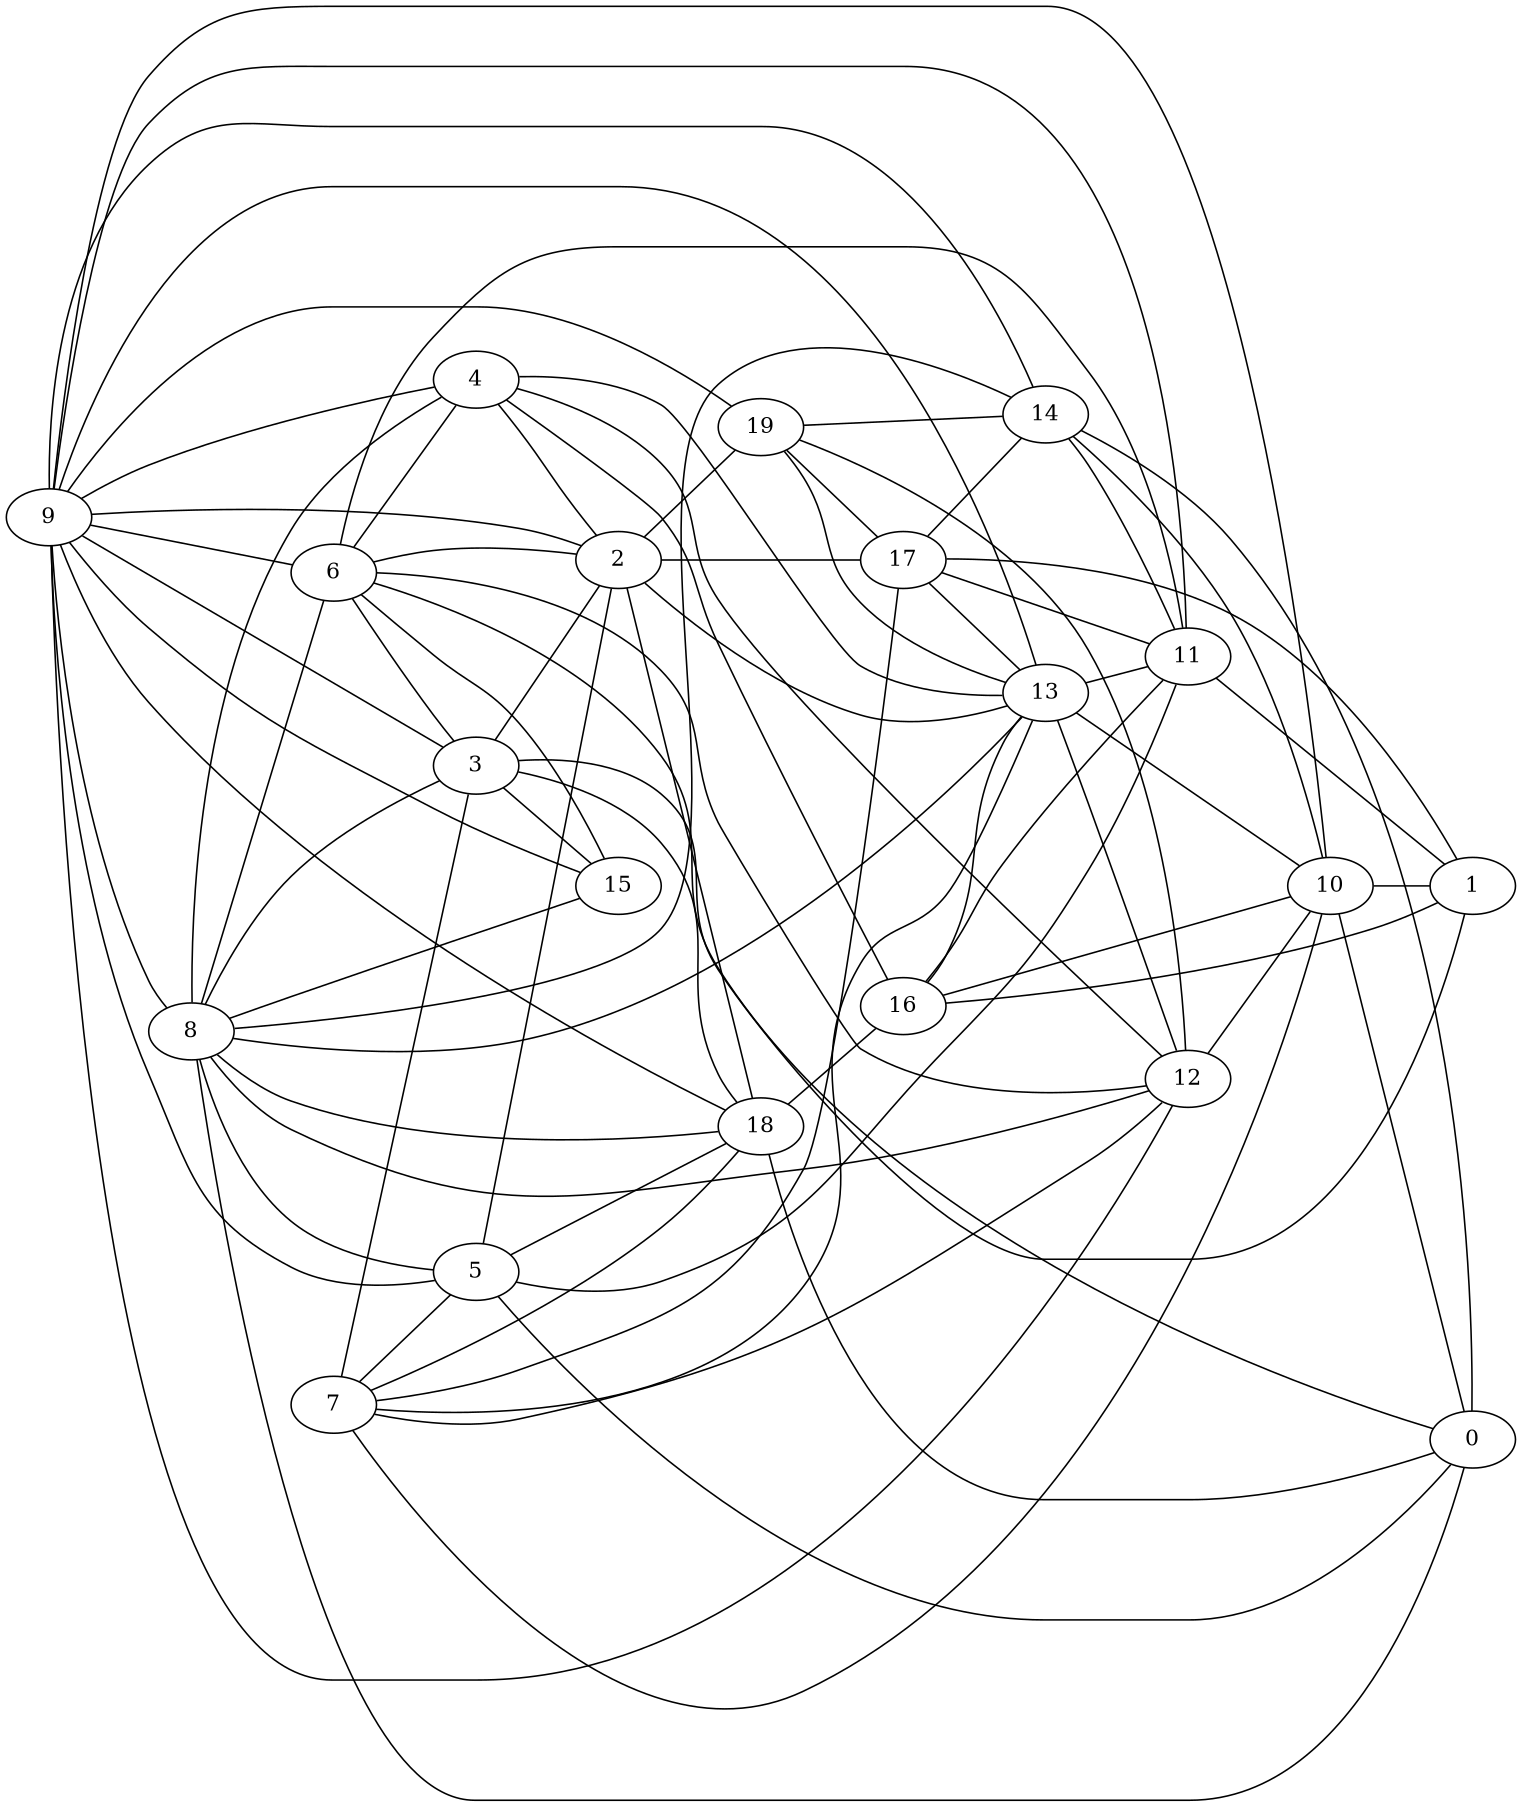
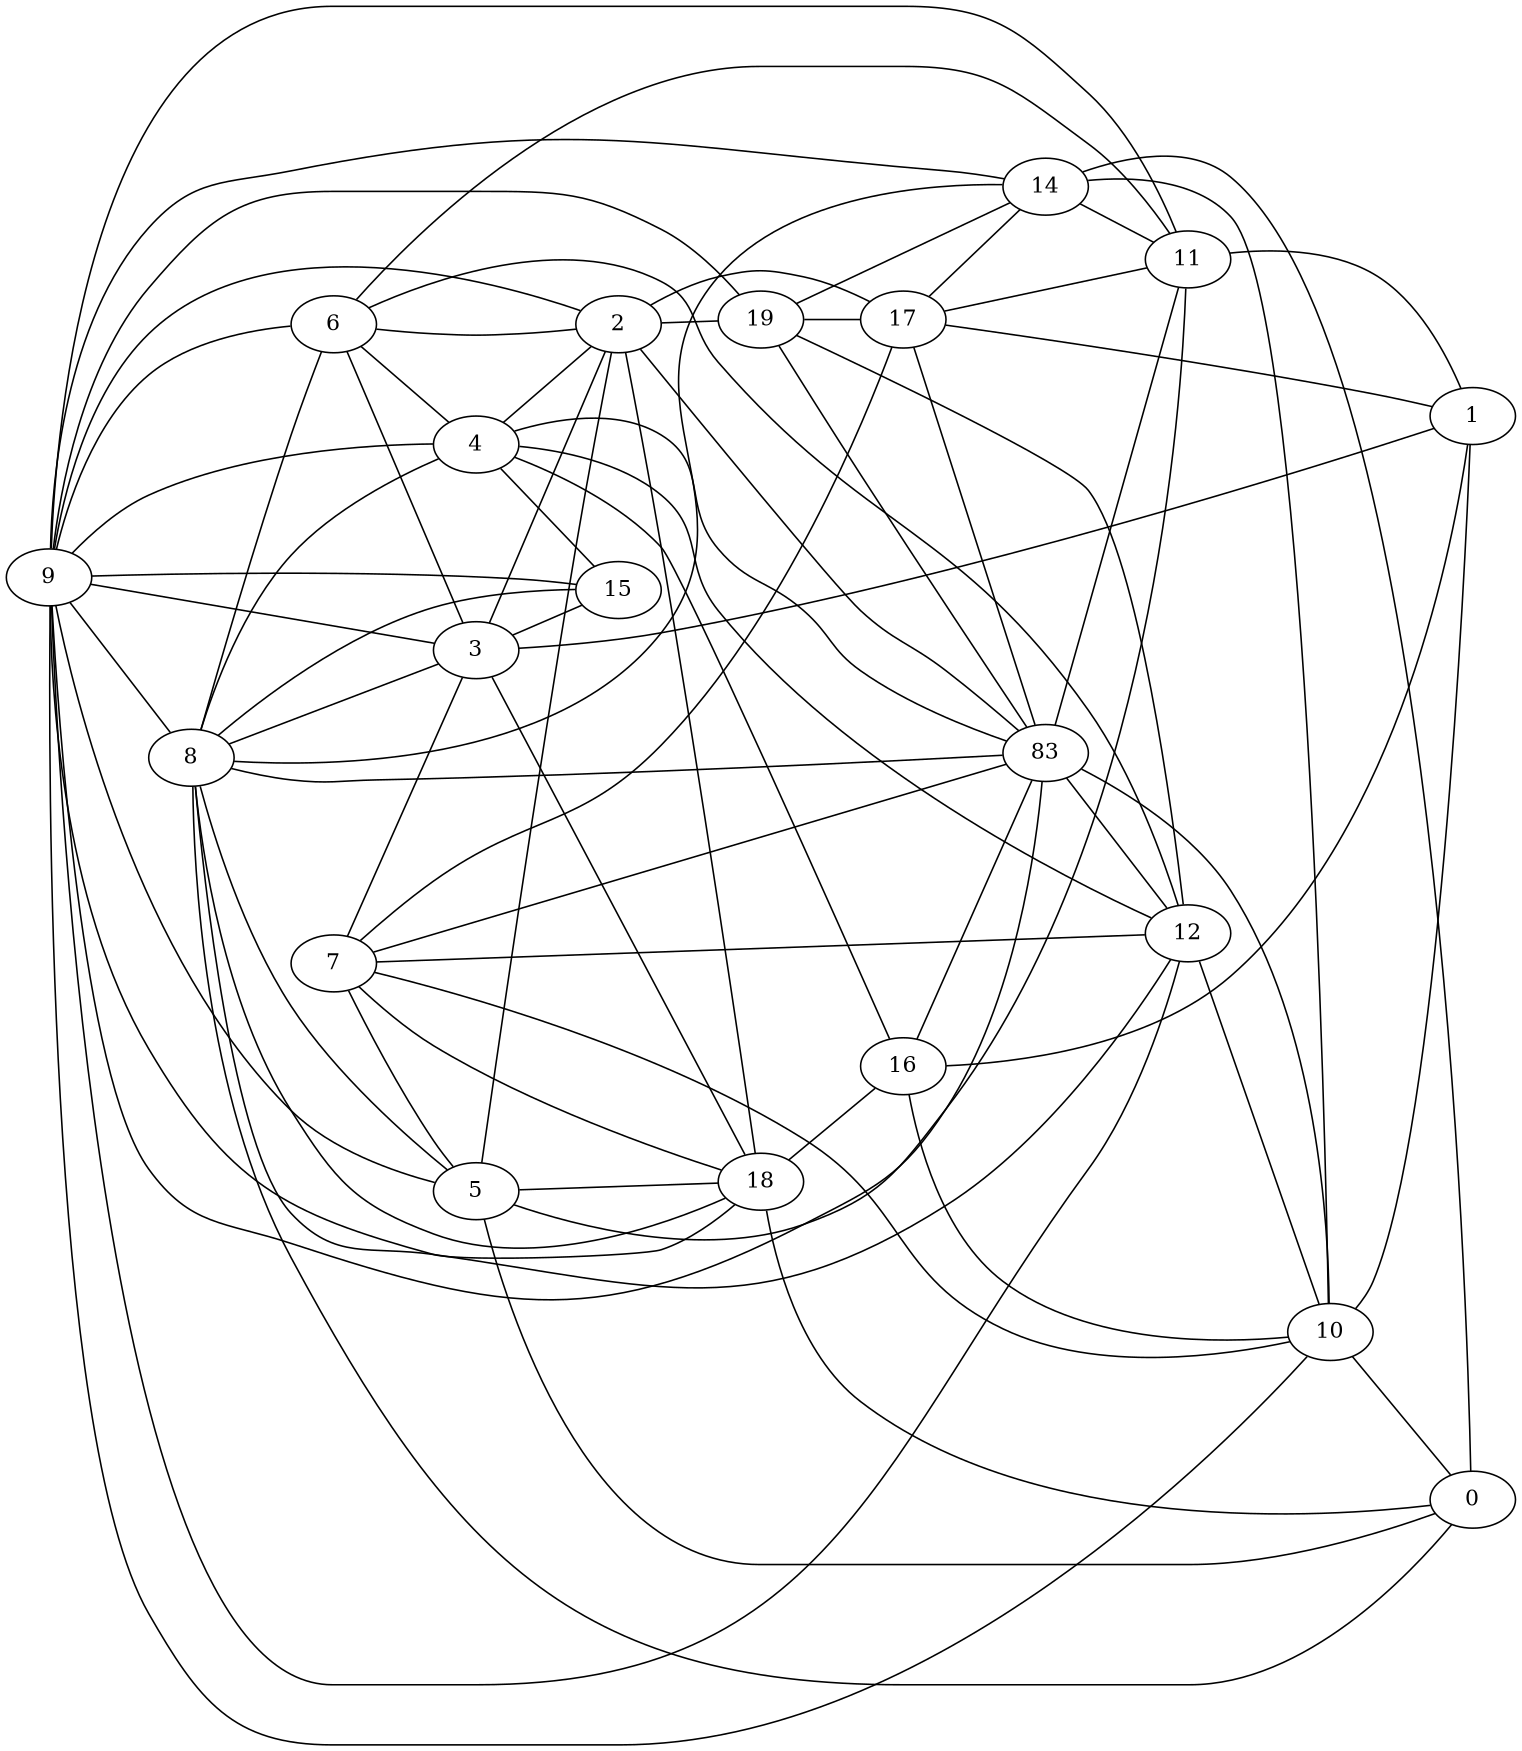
(1046, 693) -> (1046, 753)
(504, 708) -> (548, 518)
(1035, 823) -> none
(922, 1178) -> none
